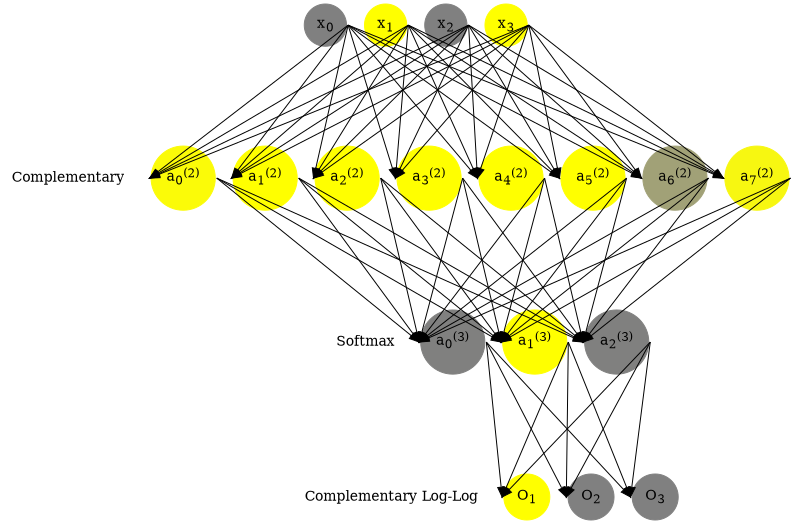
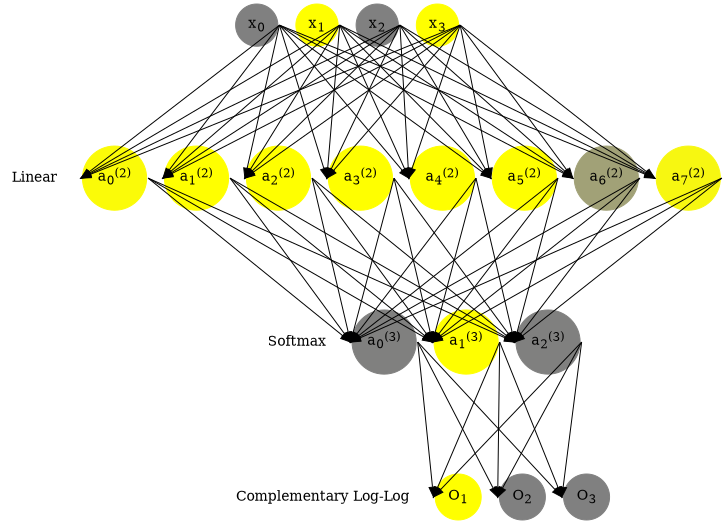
(69, 178) -> (35, 178)
